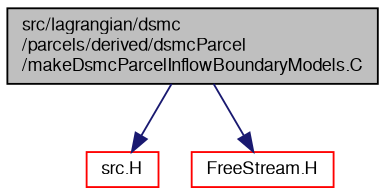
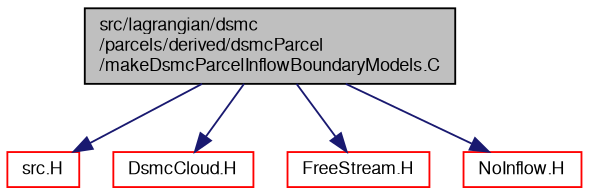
none -> (183, 170)
none -> (523, 170)
